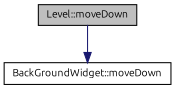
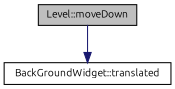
(88, 74) -> (88, 74)
